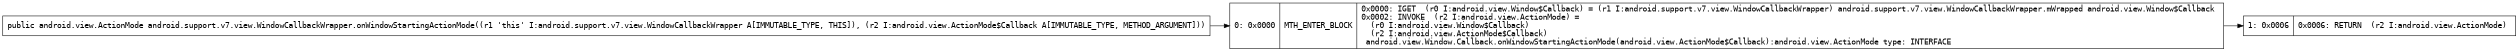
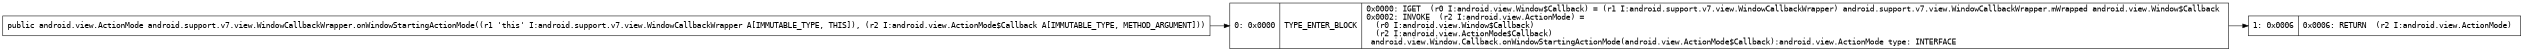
(1318, 26) -> (1321, 26)
